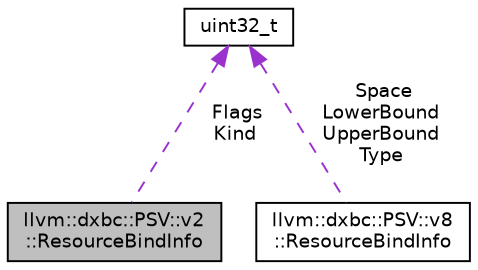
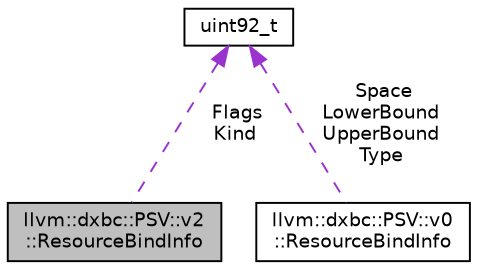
(239, 27) -> (239, 27)
(363, 232) -> (363, 232)
